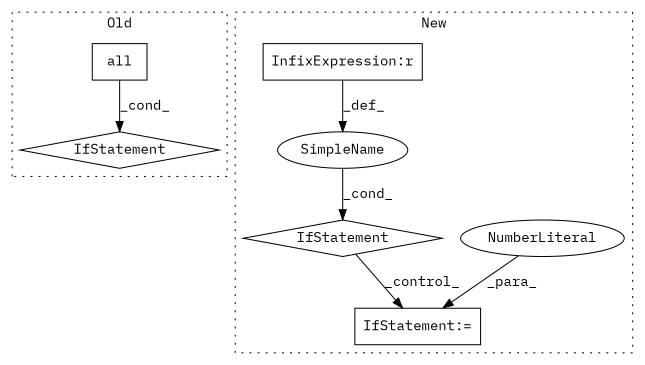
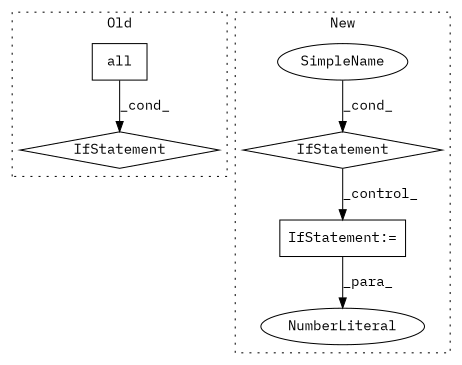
(343, 62) -> none
(485, 279) -> (343, 277)
